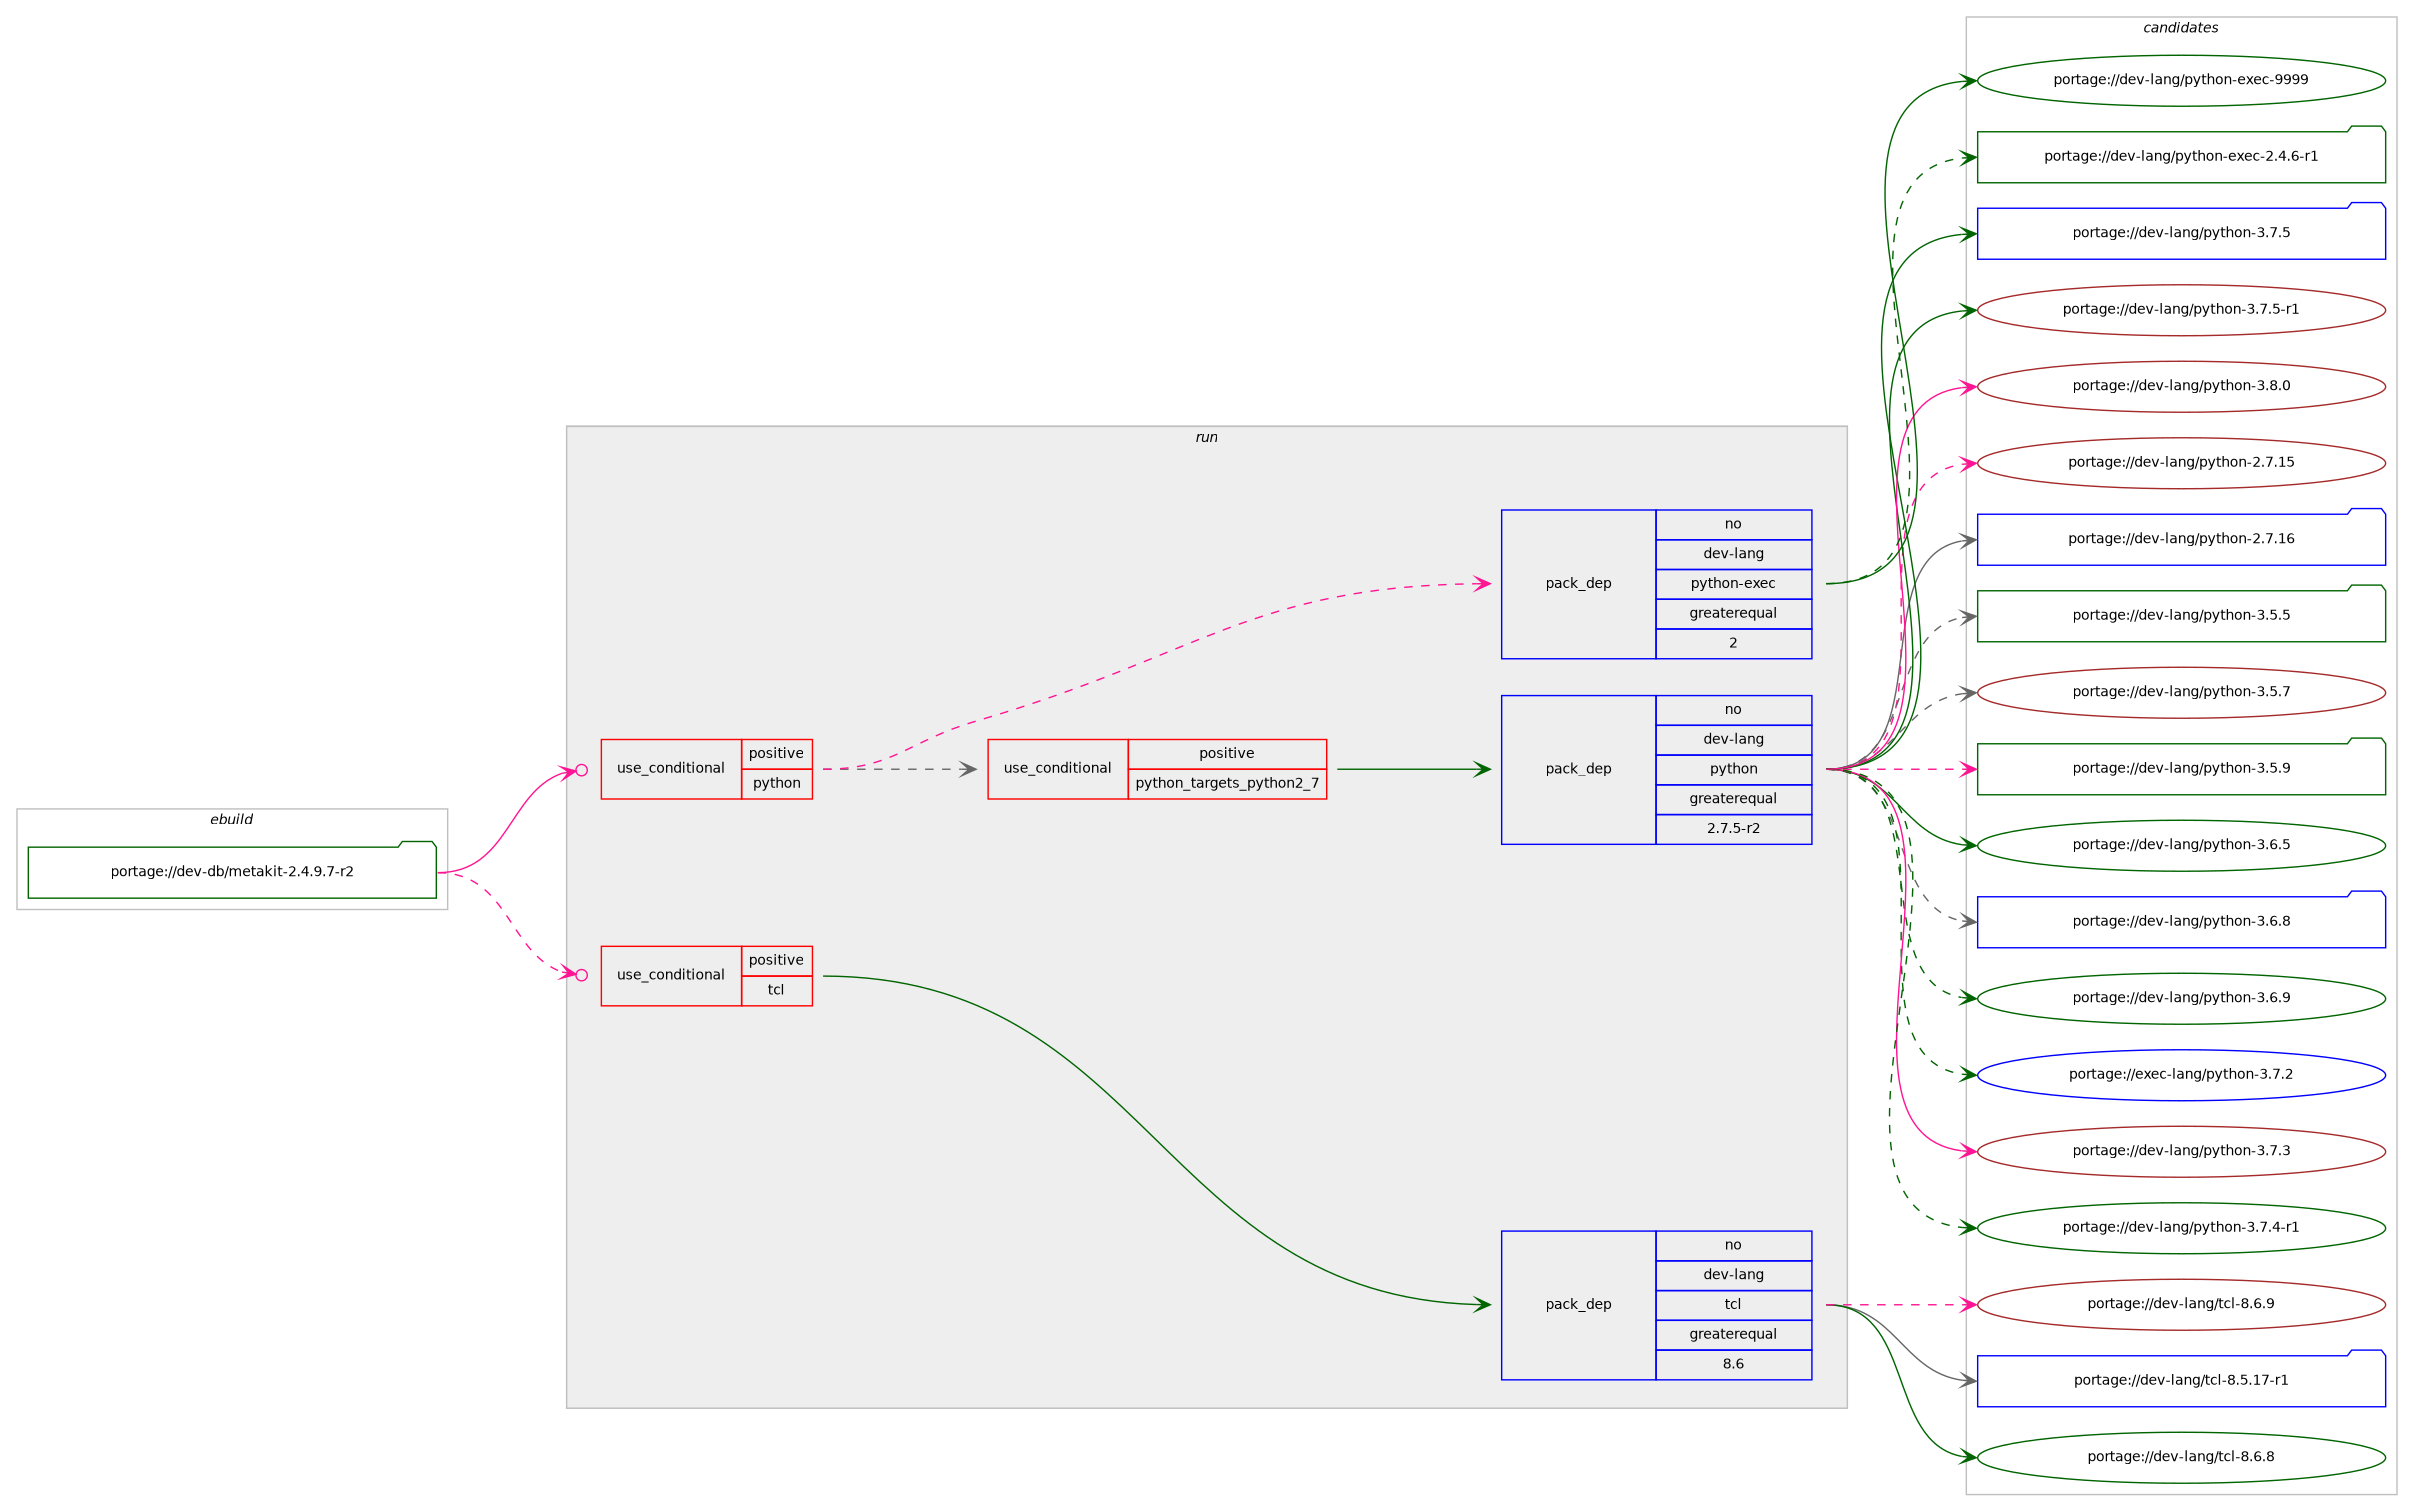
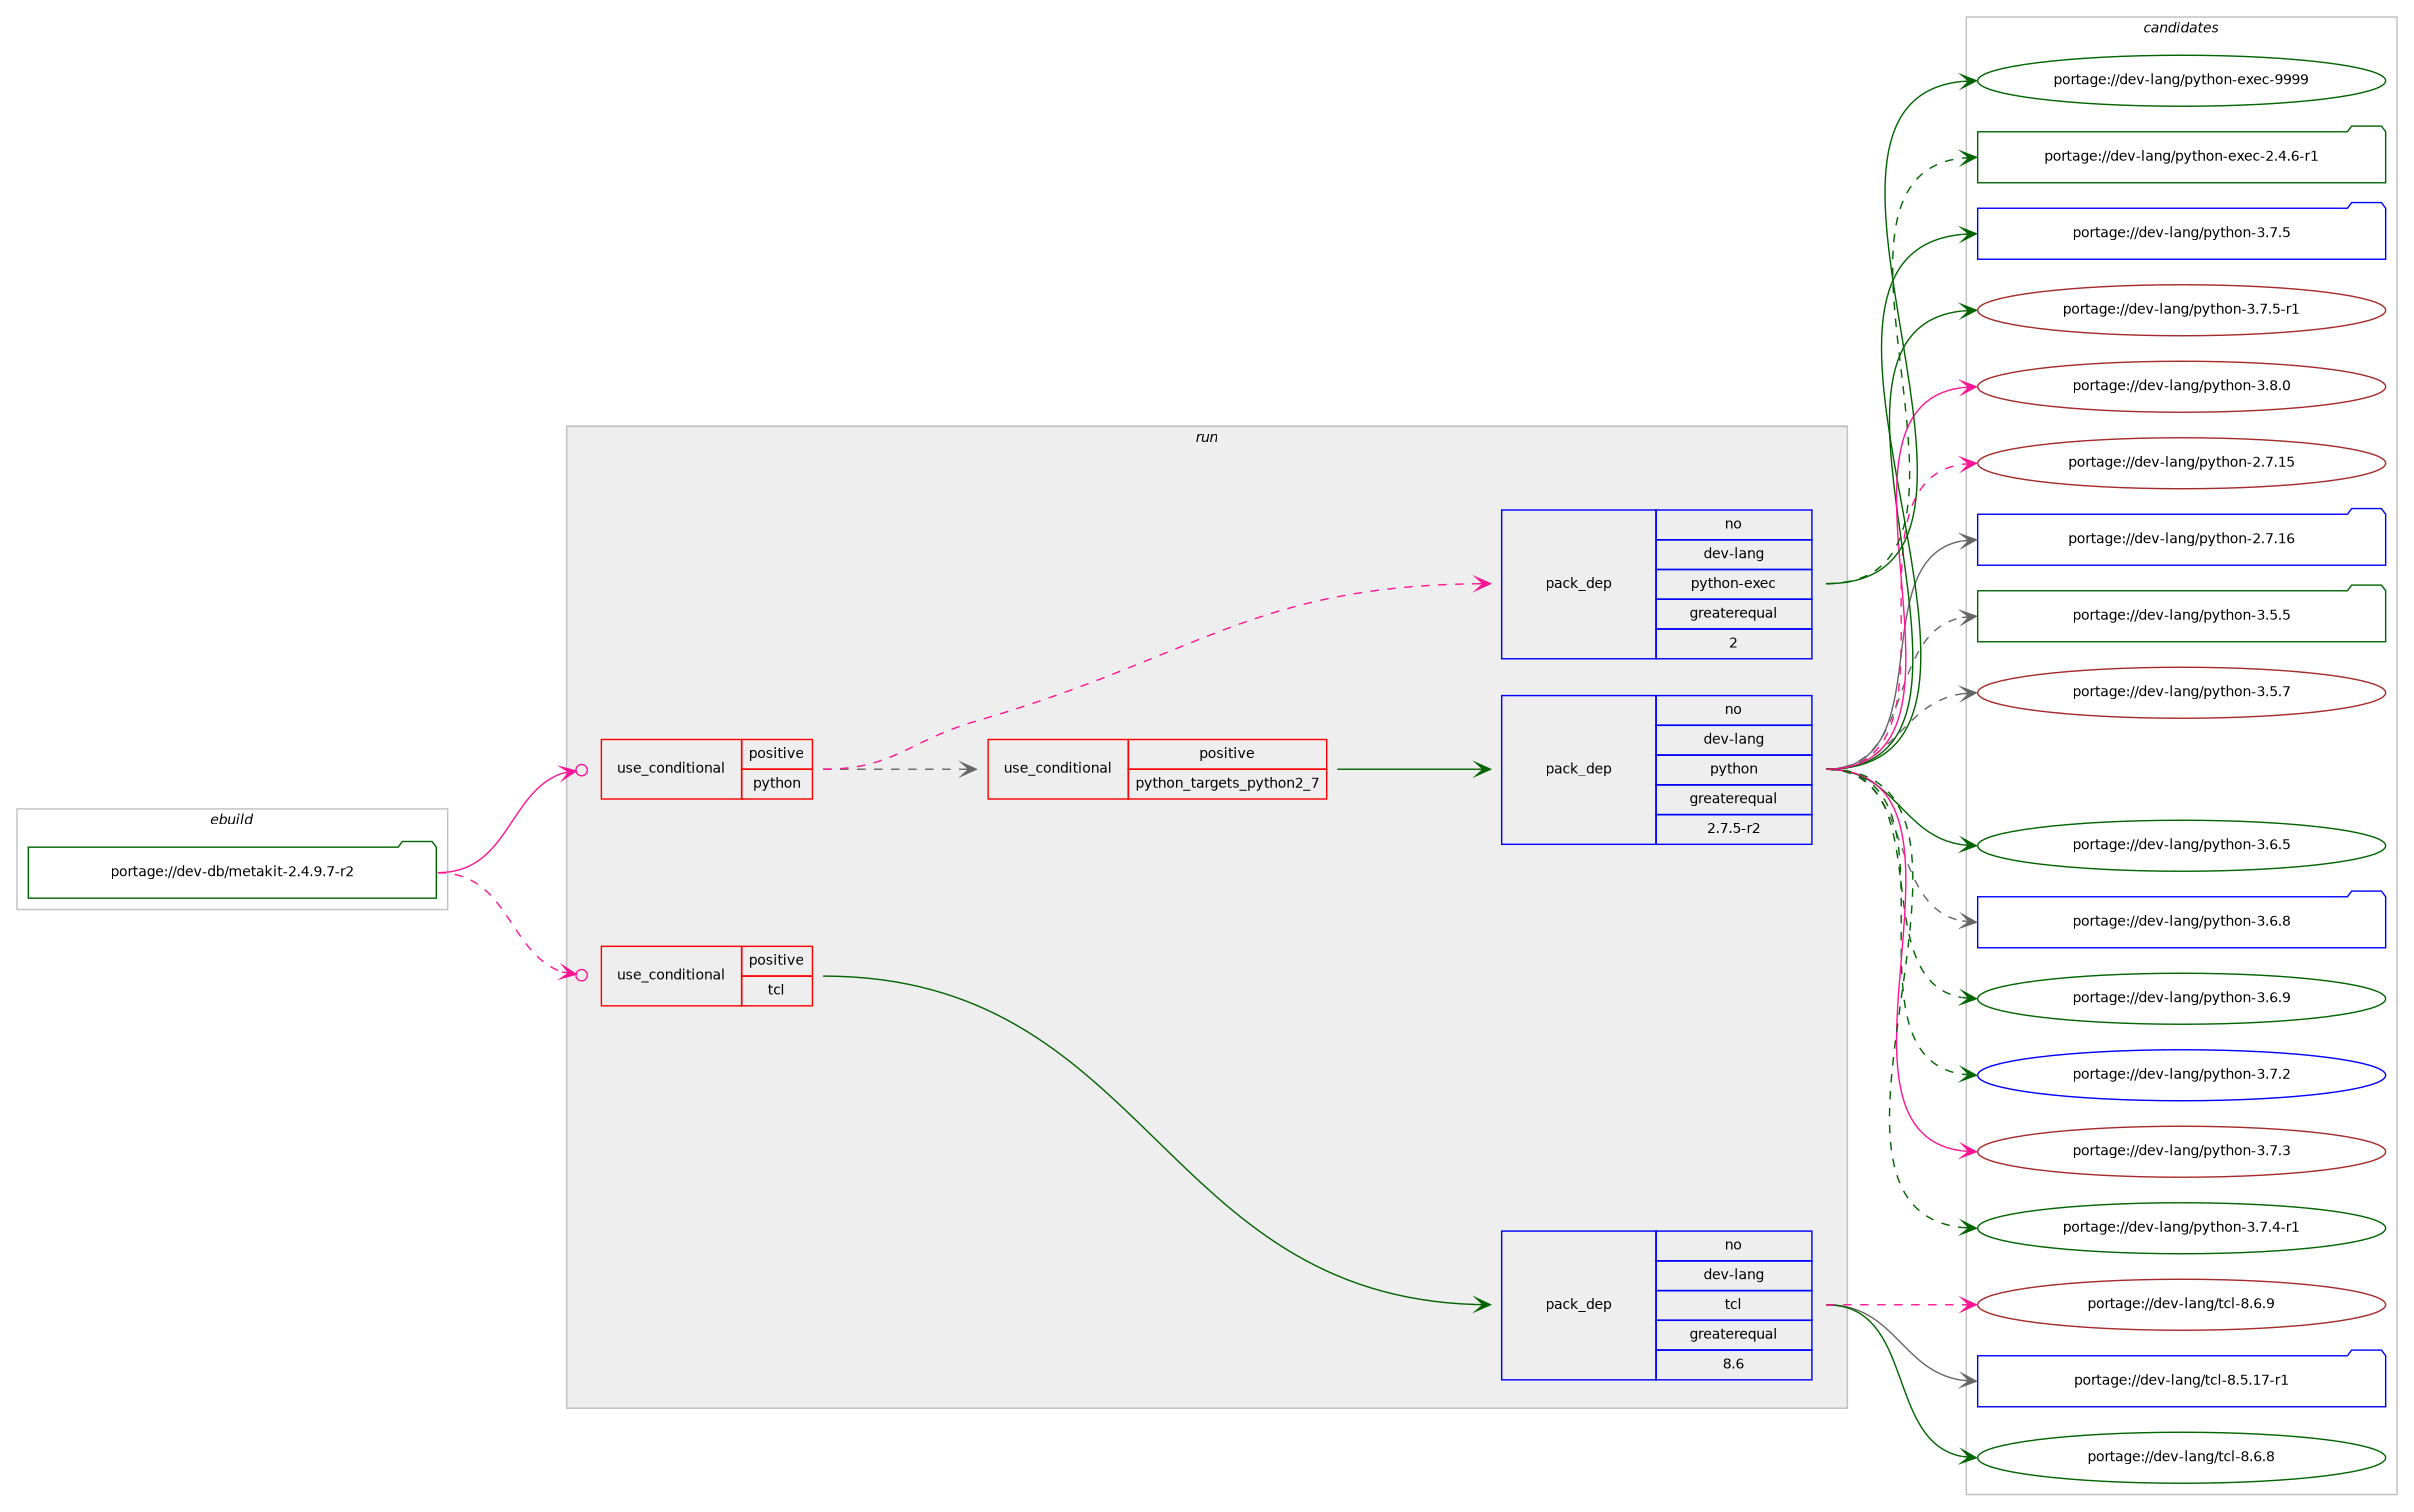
(2182, 769) -> none
(2182, 1075) -> (2182, 1075)
